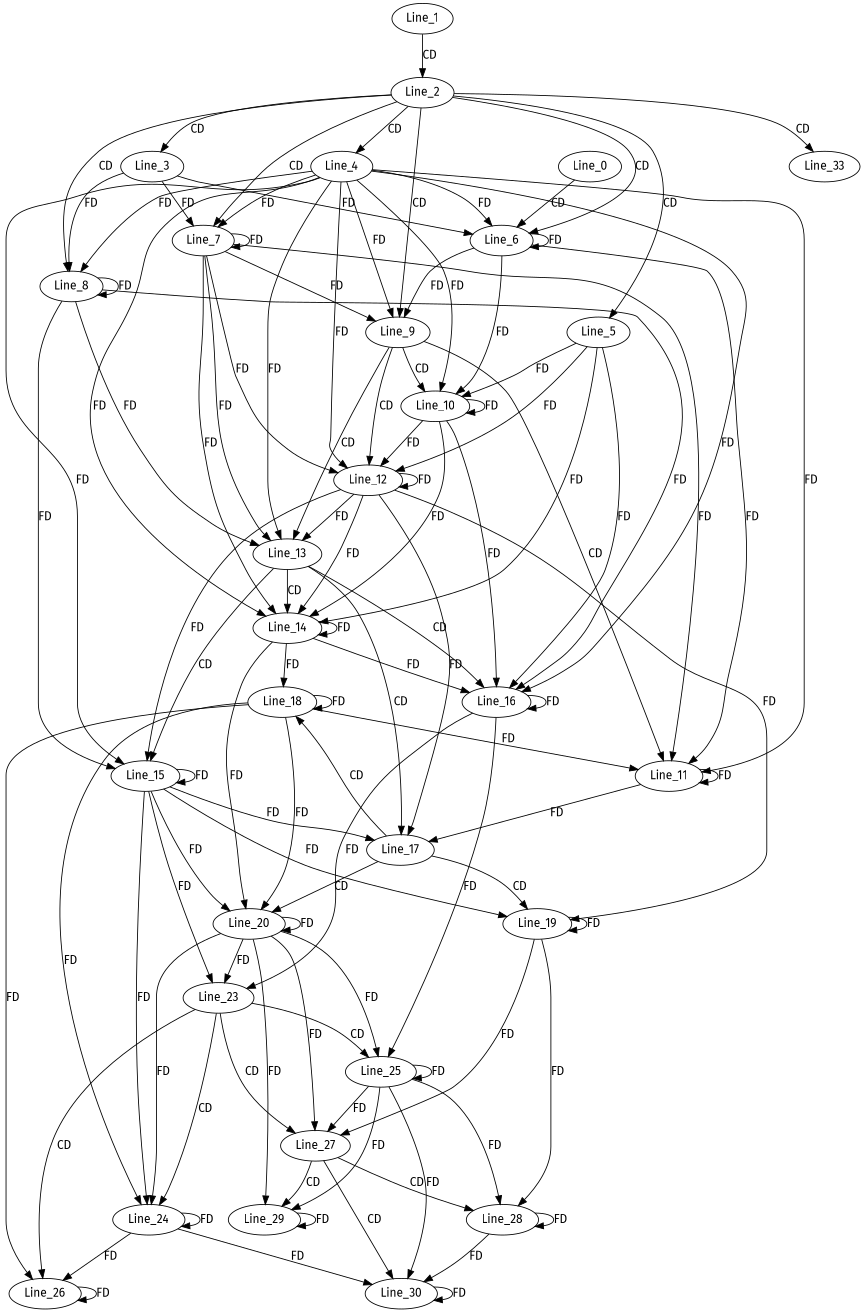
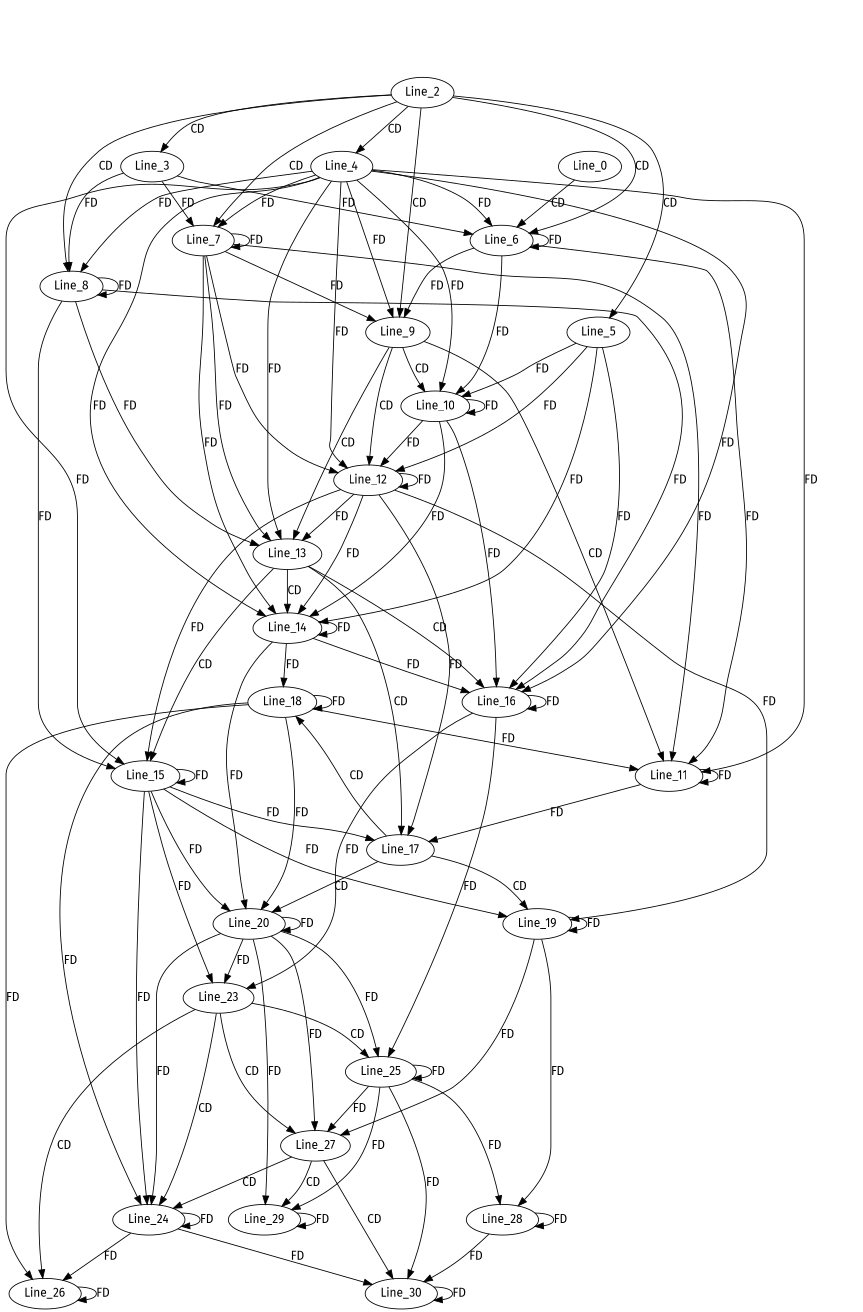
(423, 19) -> none
(825, 167) -> none
(400, 1185) -> (236, 1181)
